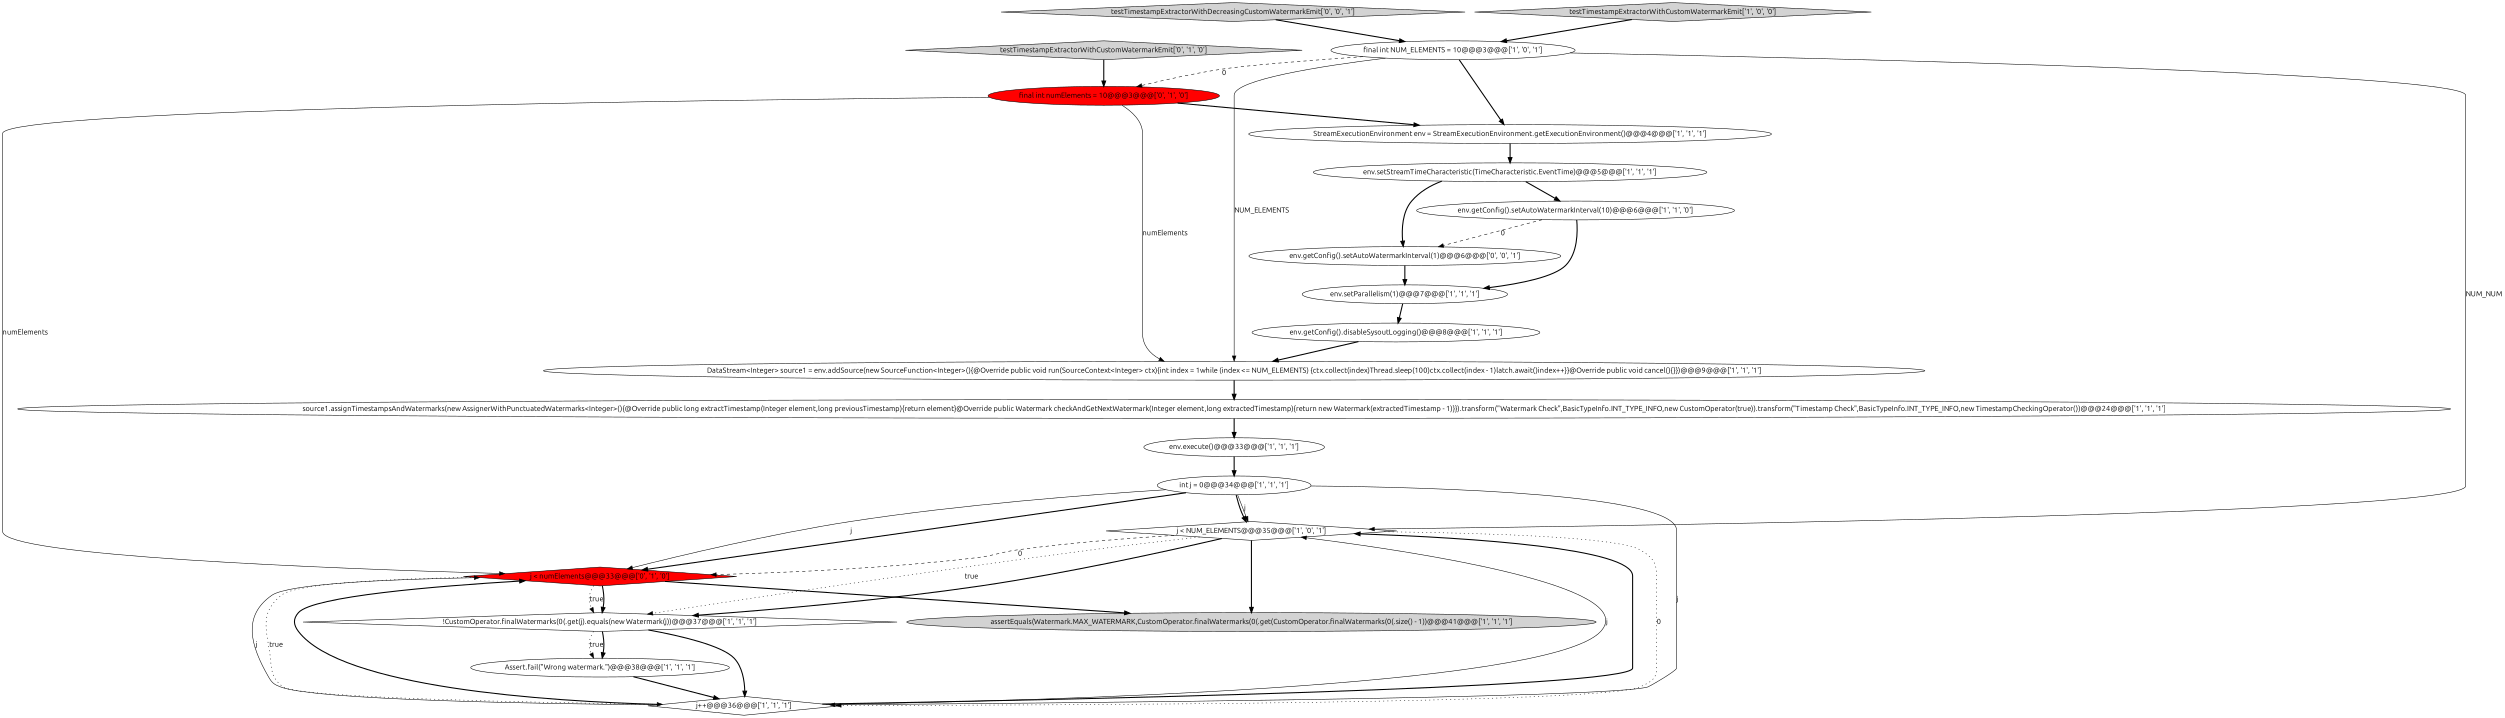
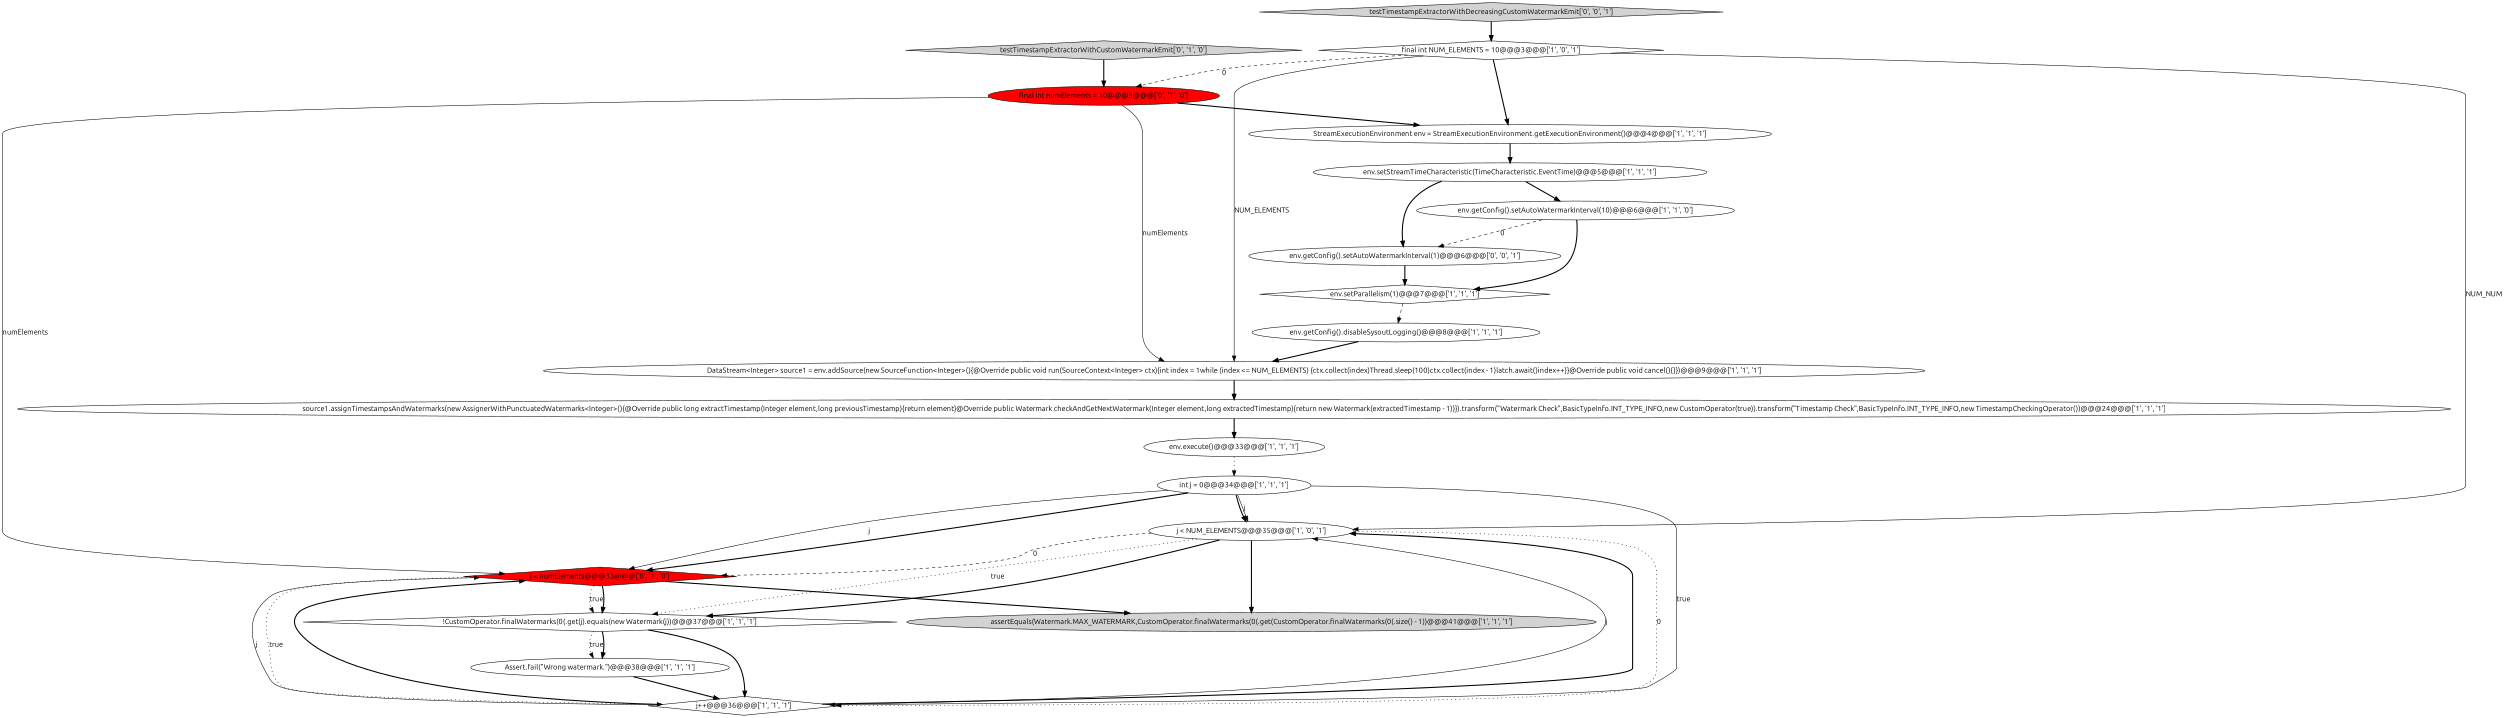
(1673, 12) -> none
(1453, 50) -> (1491, 50)
(1405, 294) -> (1405, 294)
(1401, 311) -> (1401, 311)
(1234, 464) -> (1234, 464)
(1251, 531) -> (1251, 531)
(1678, 599) -> (1684, 599)
